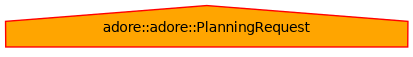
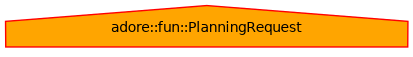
(207, 28) -> (207, 28)
